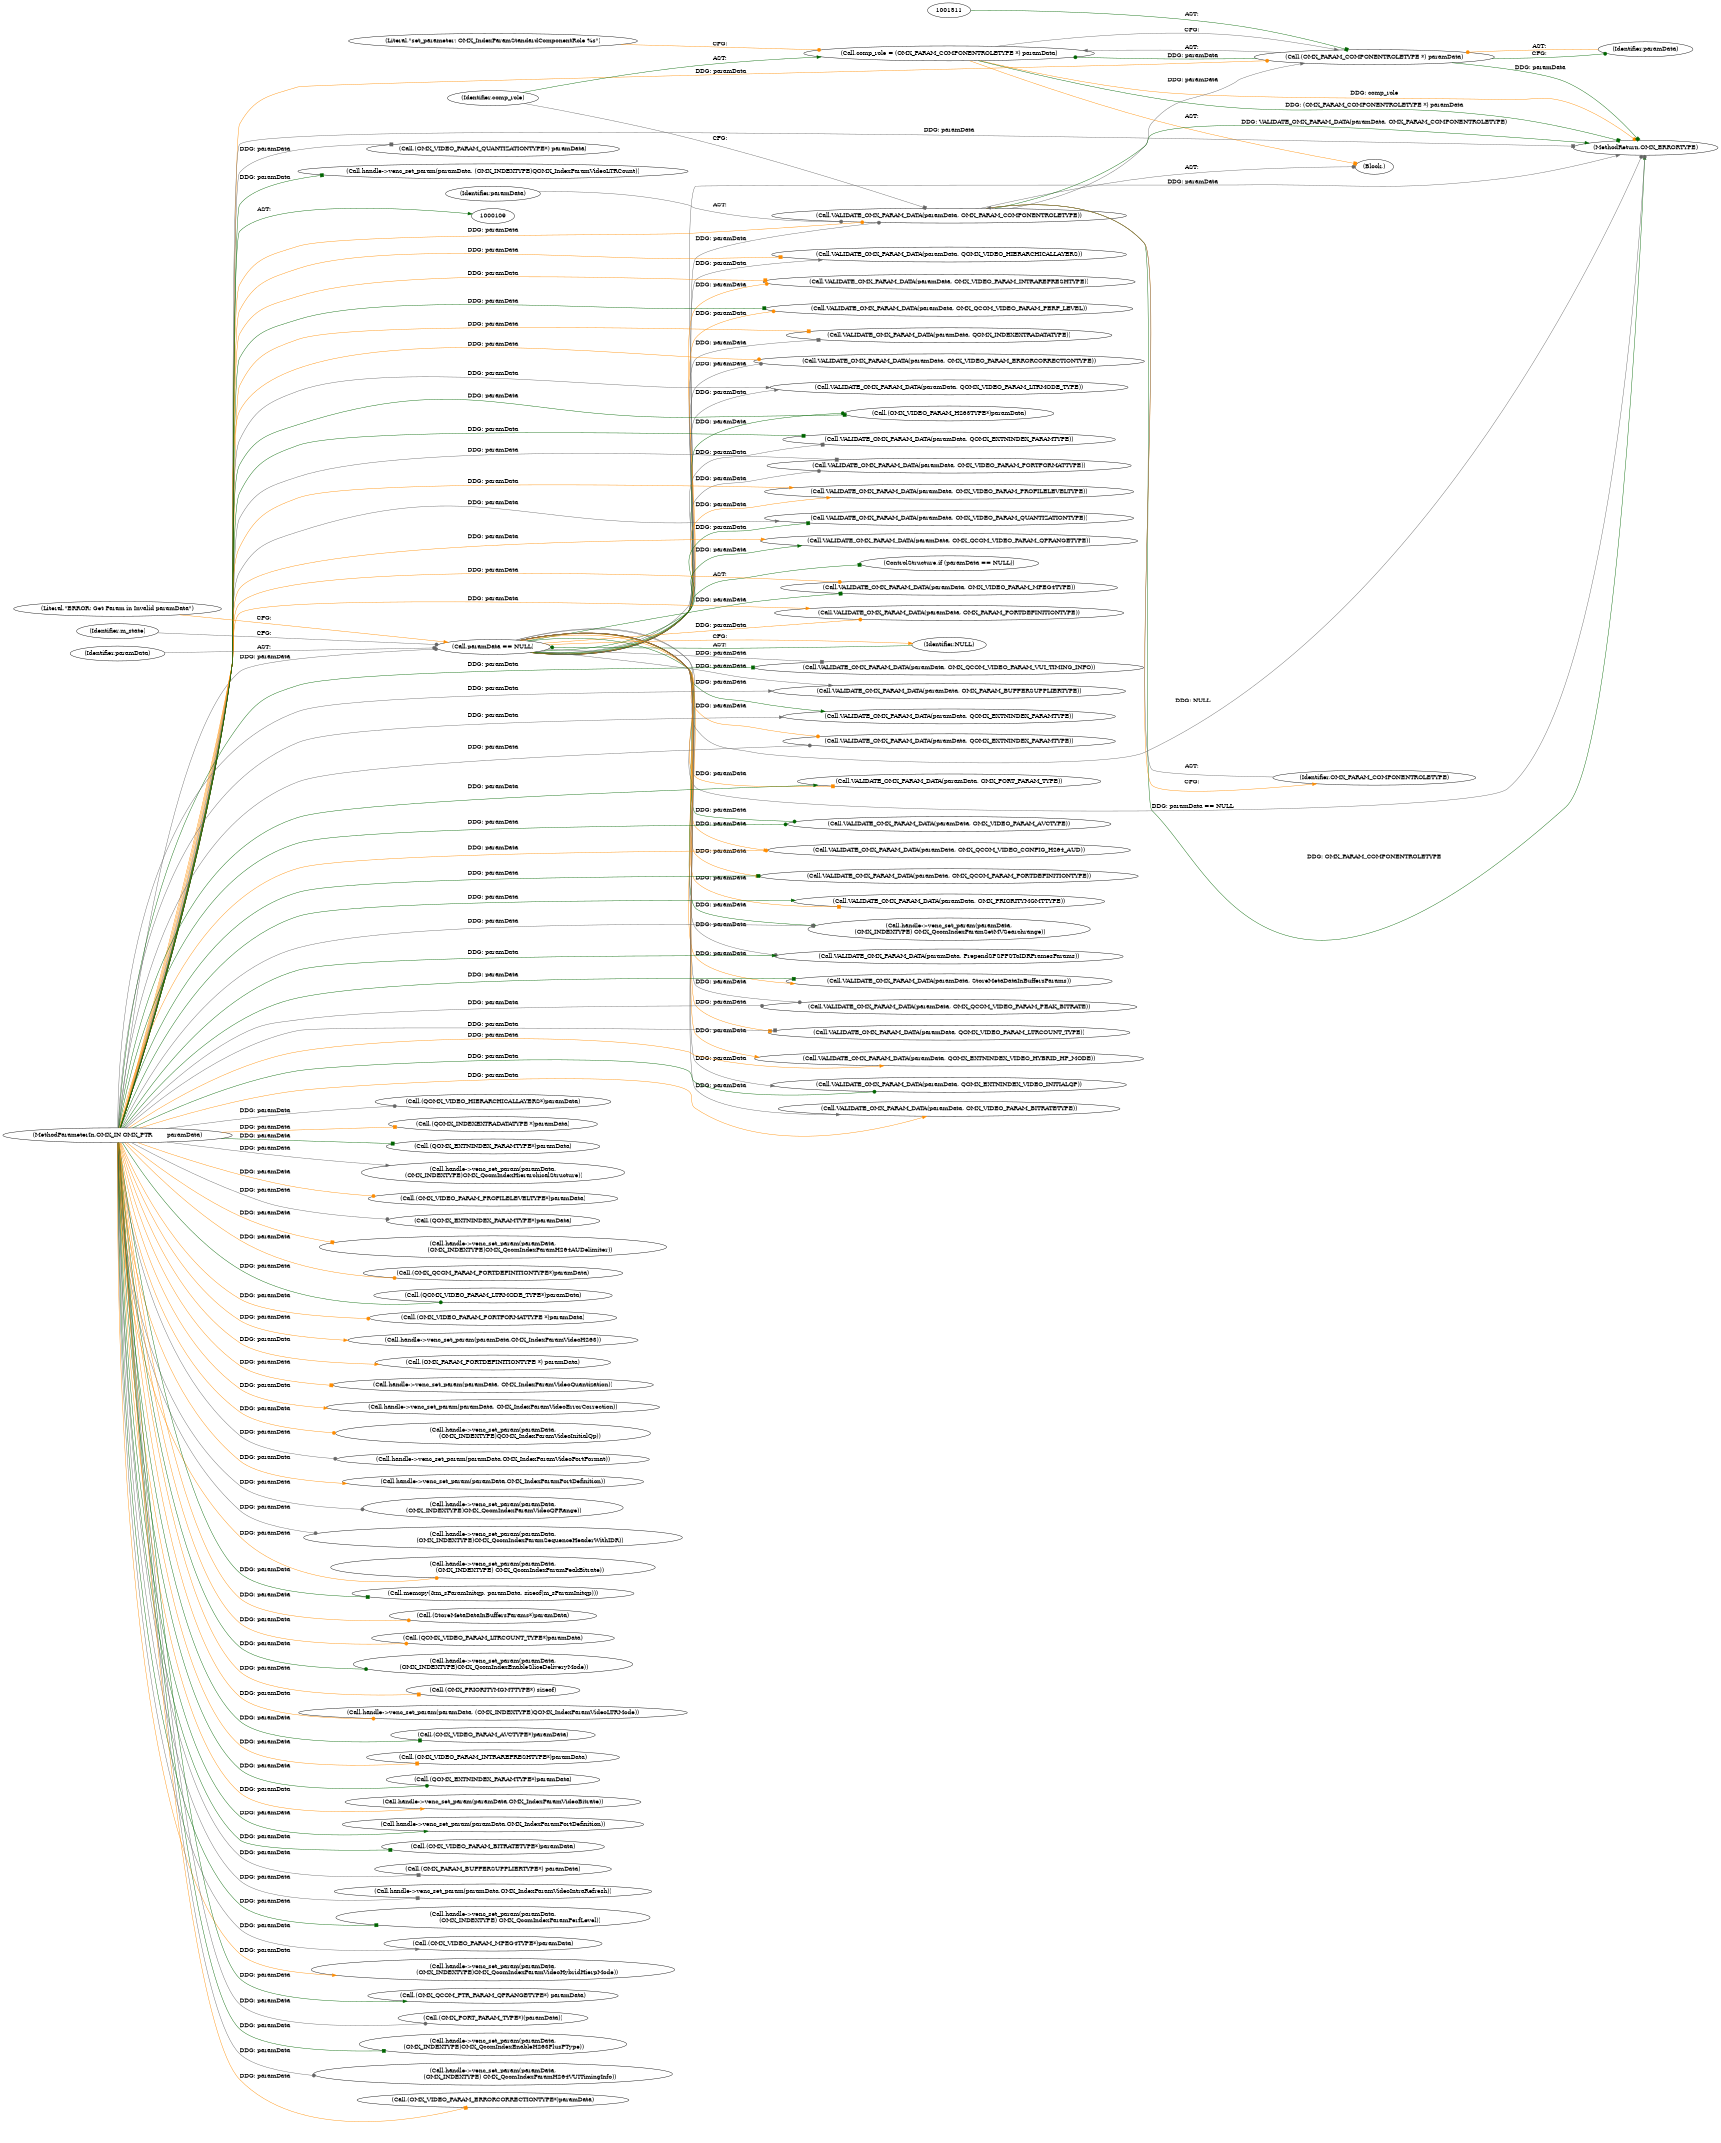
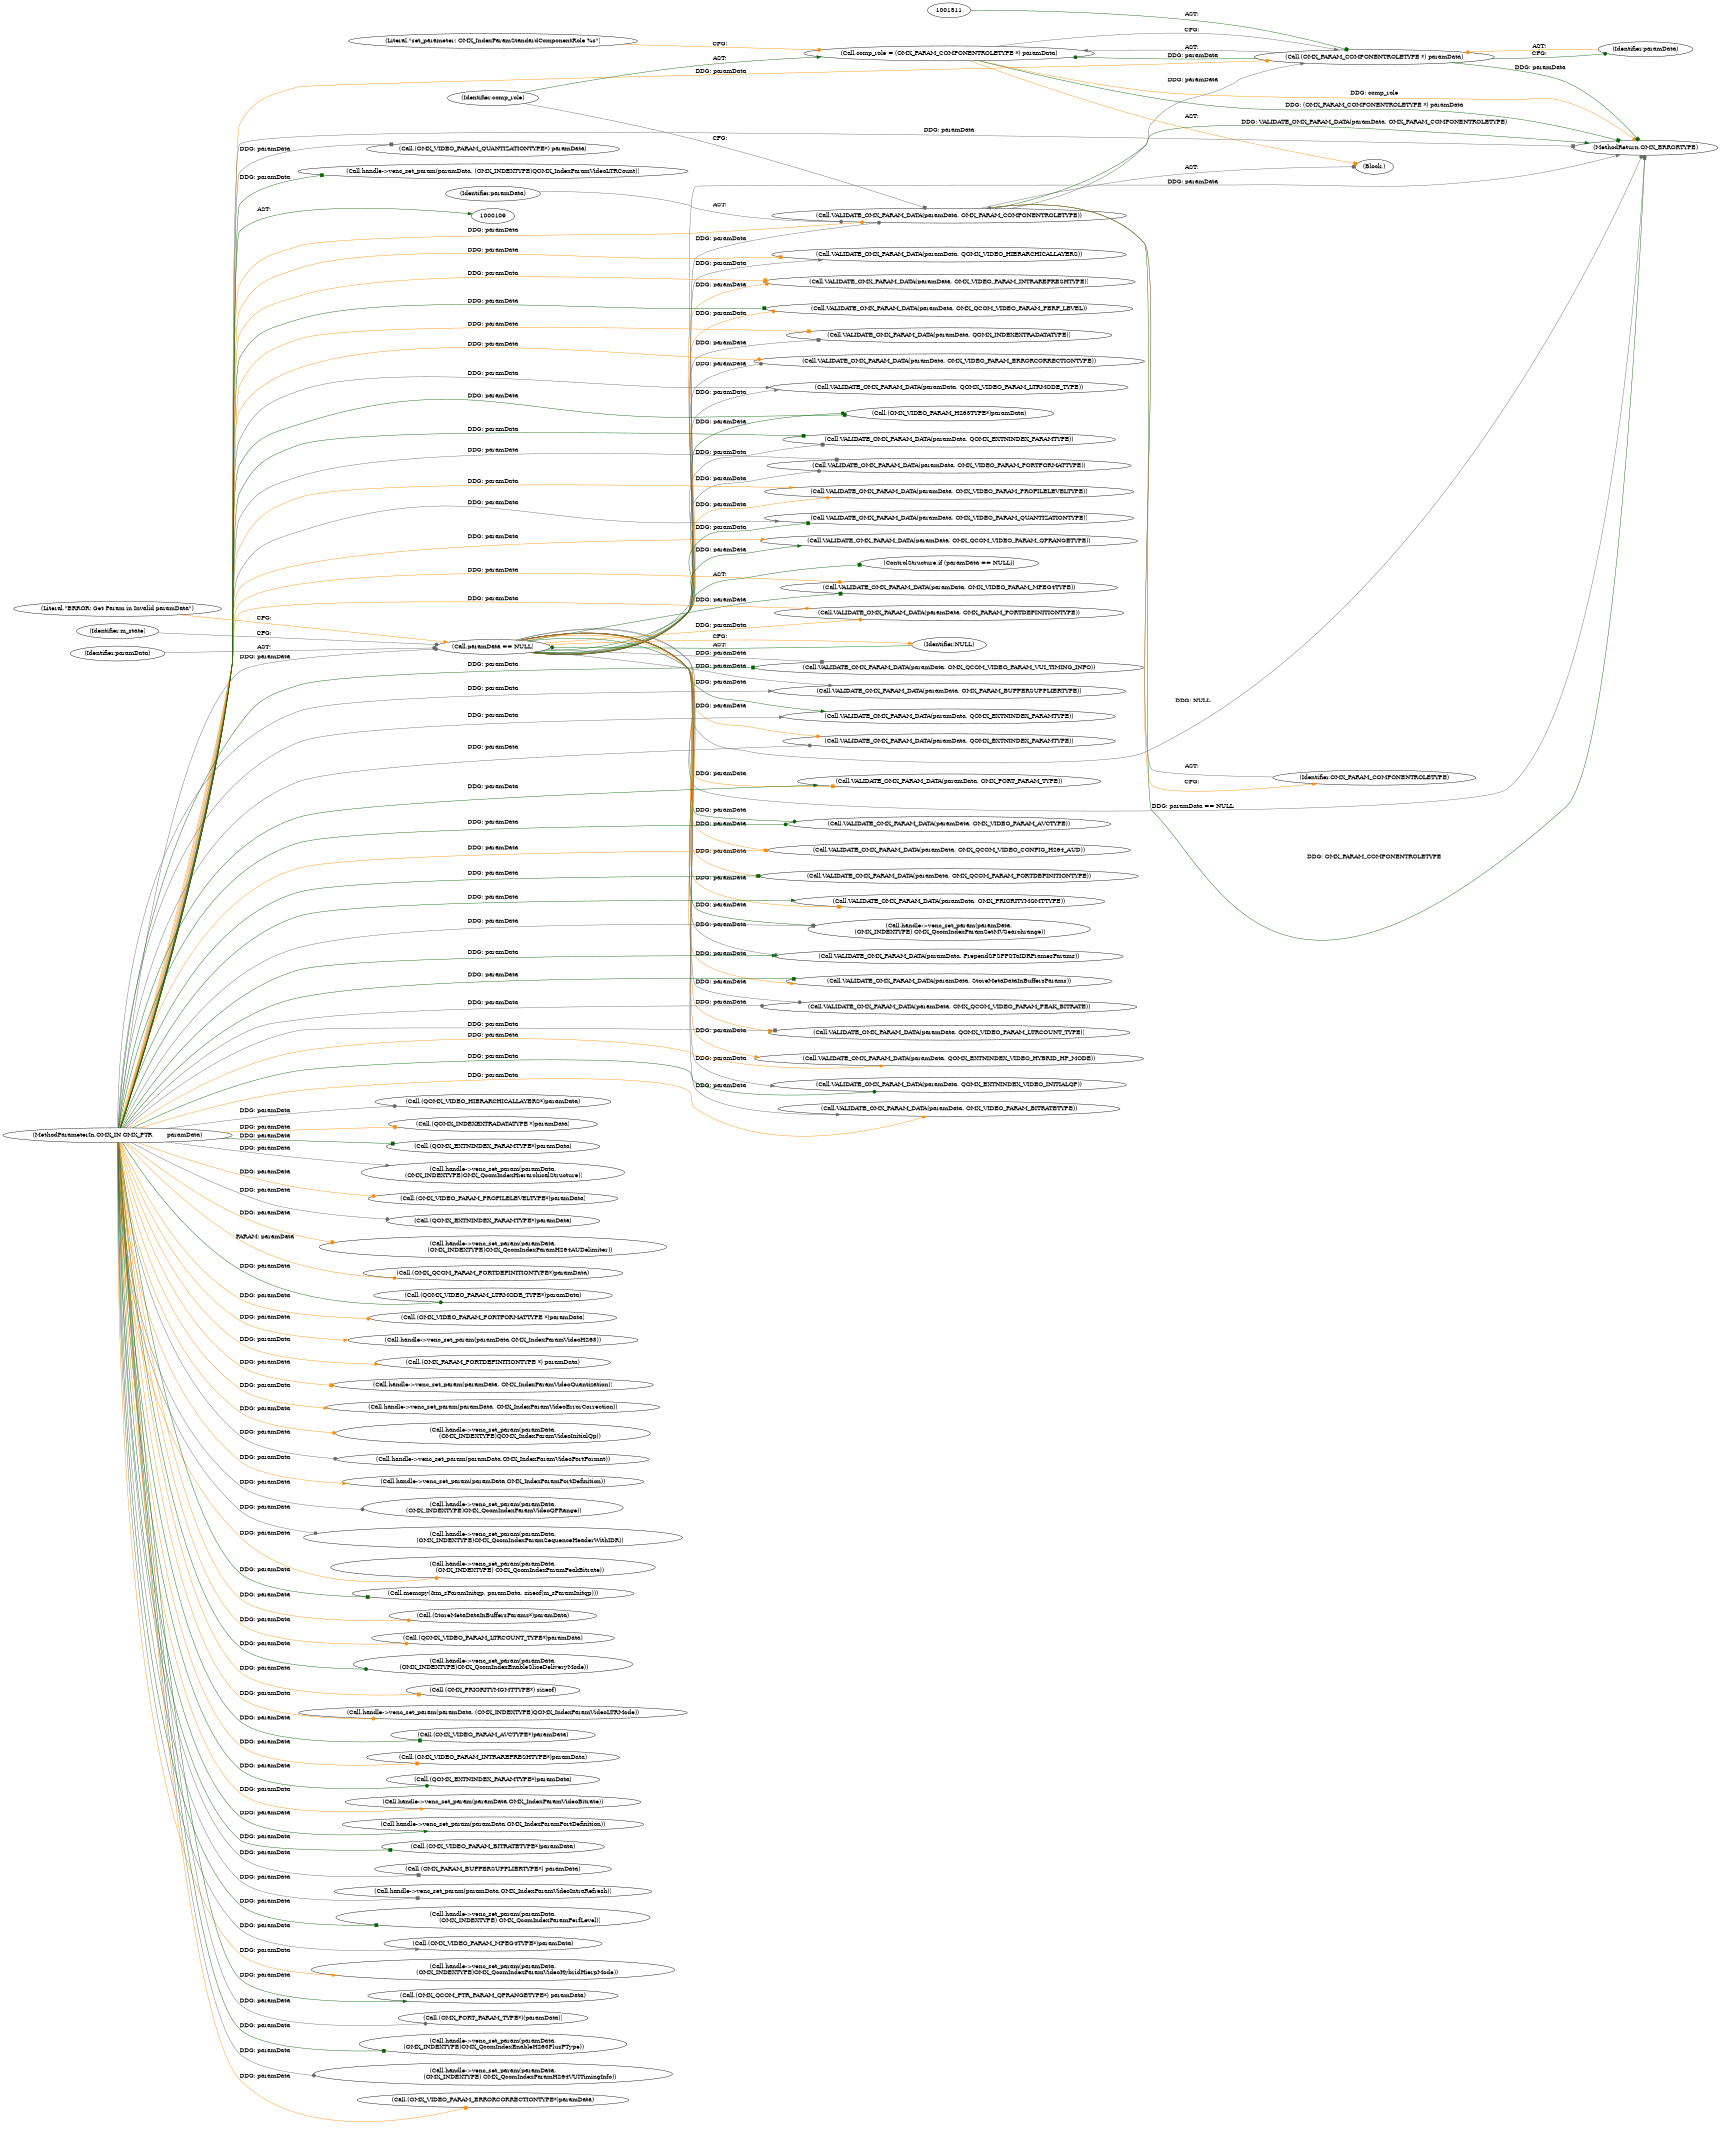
(265, 1237) -> (265, 1237)
